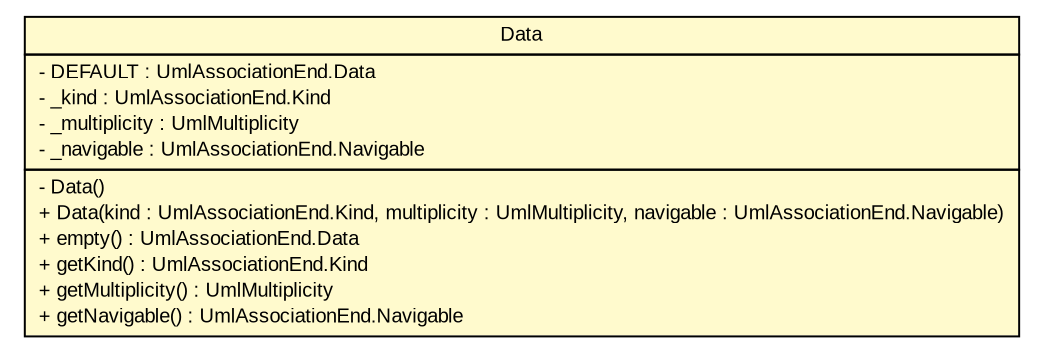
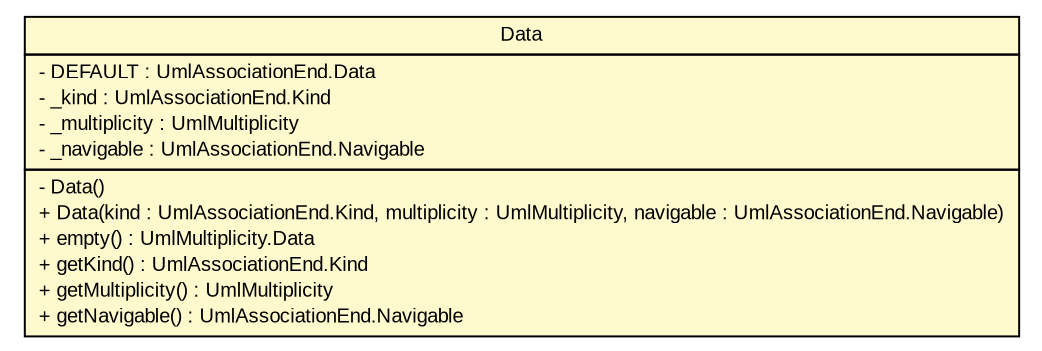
(199, 239) -> (177, 239)
